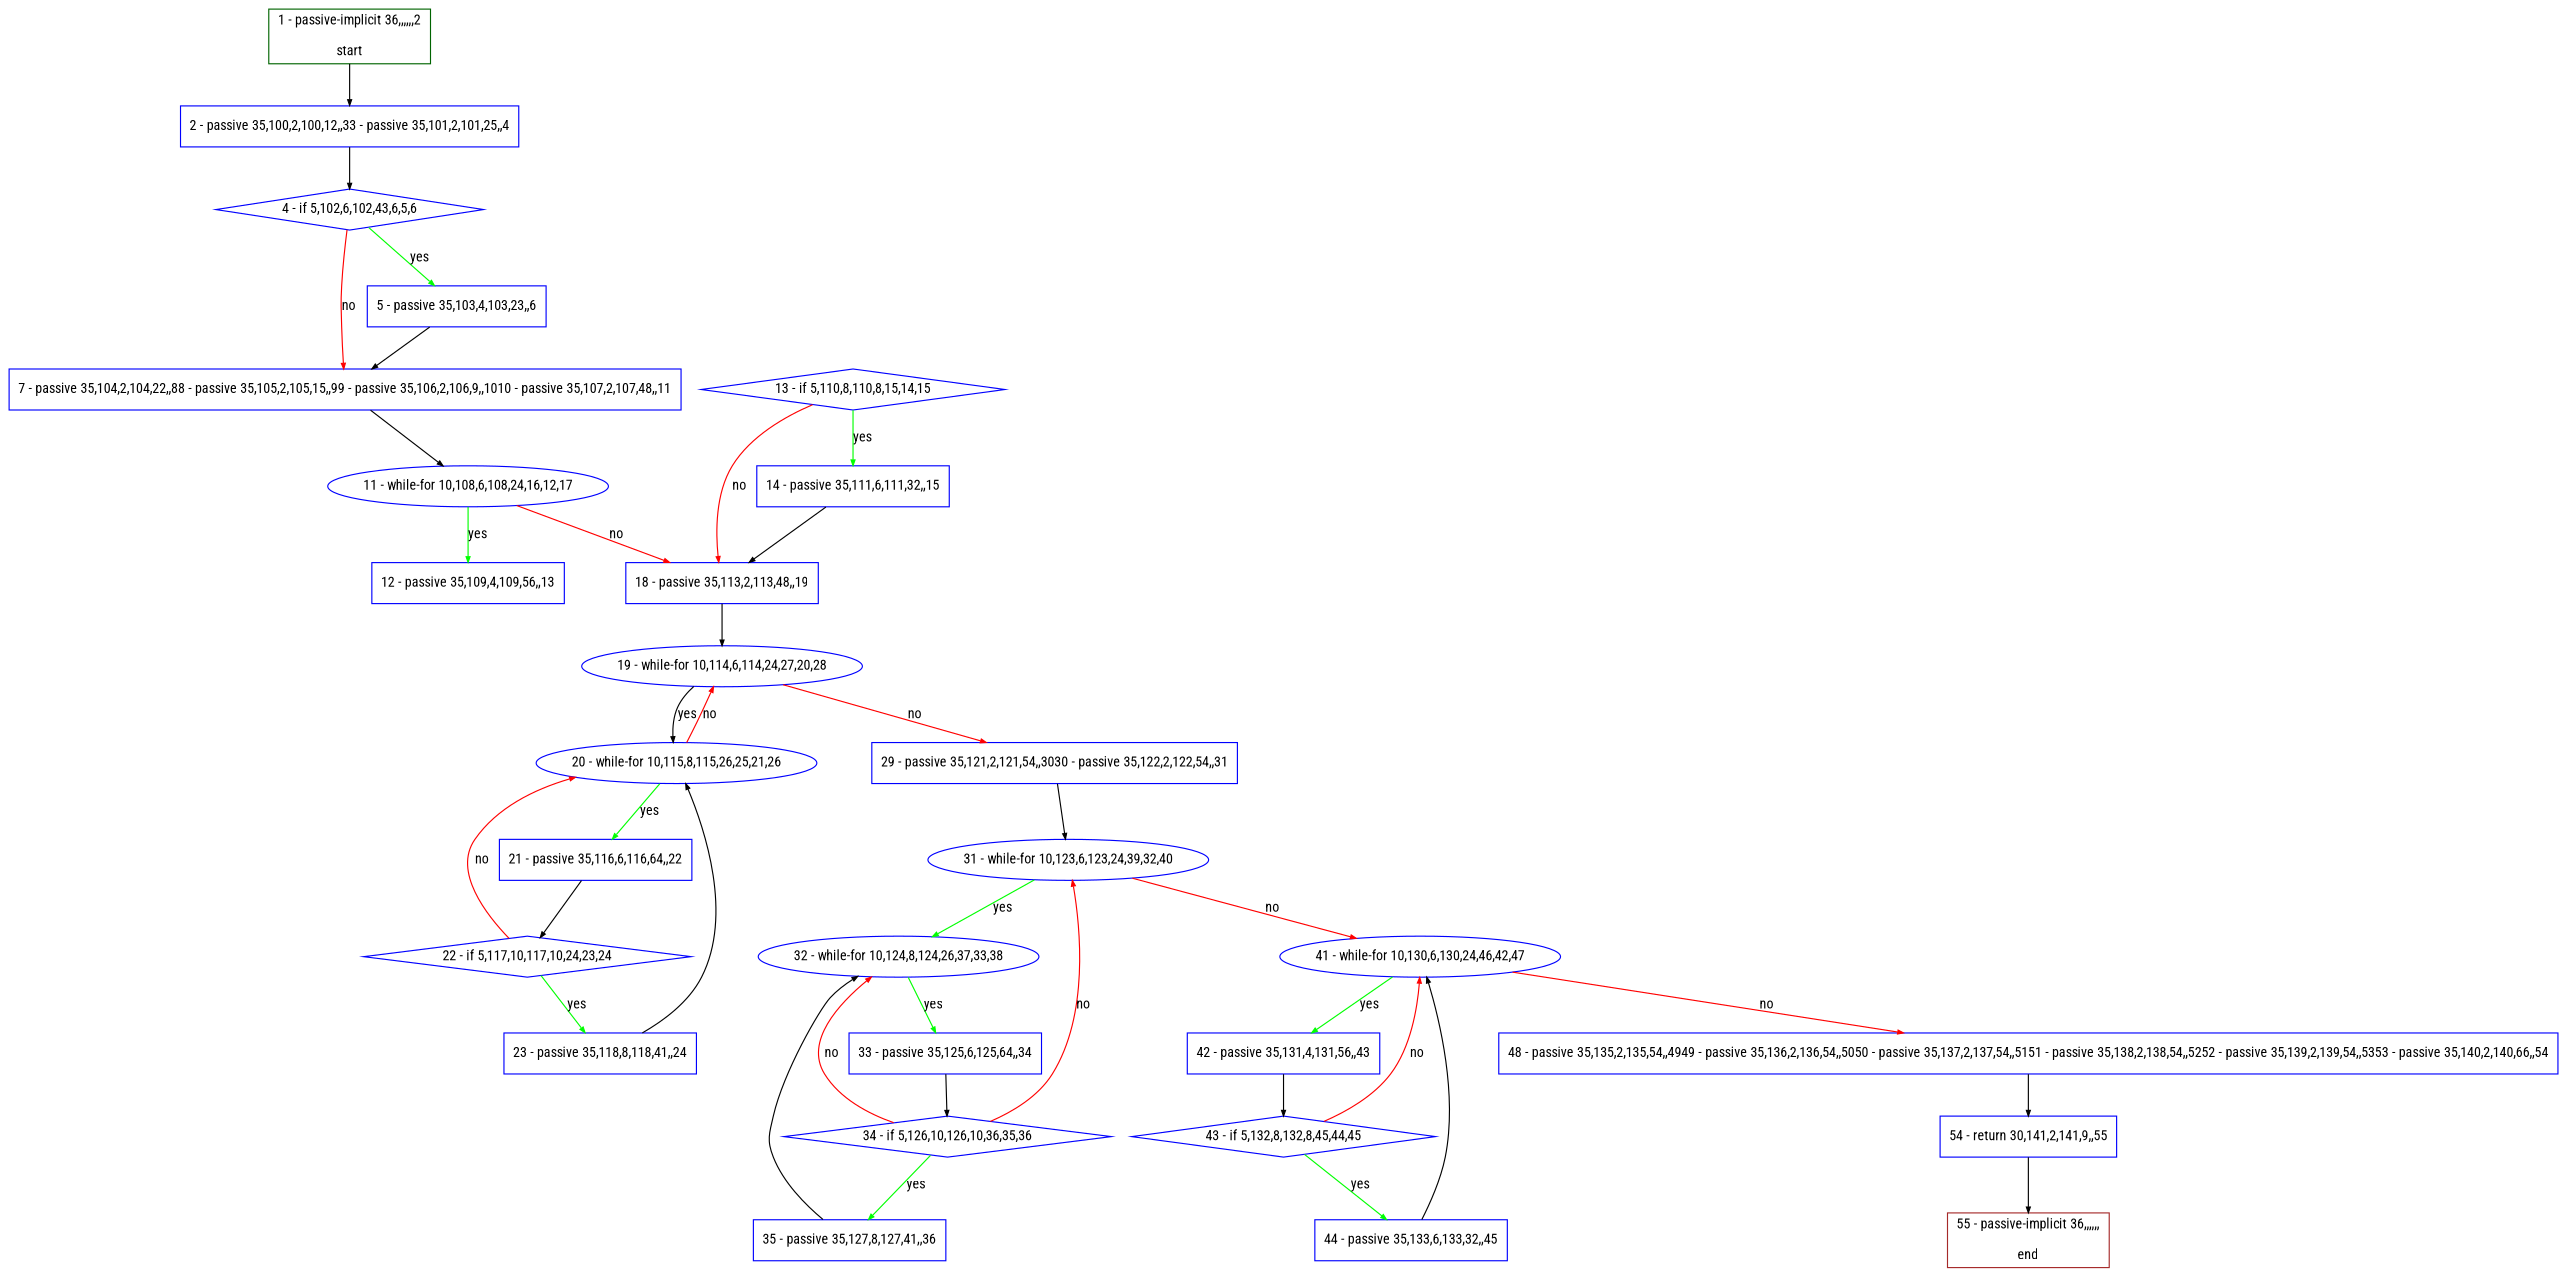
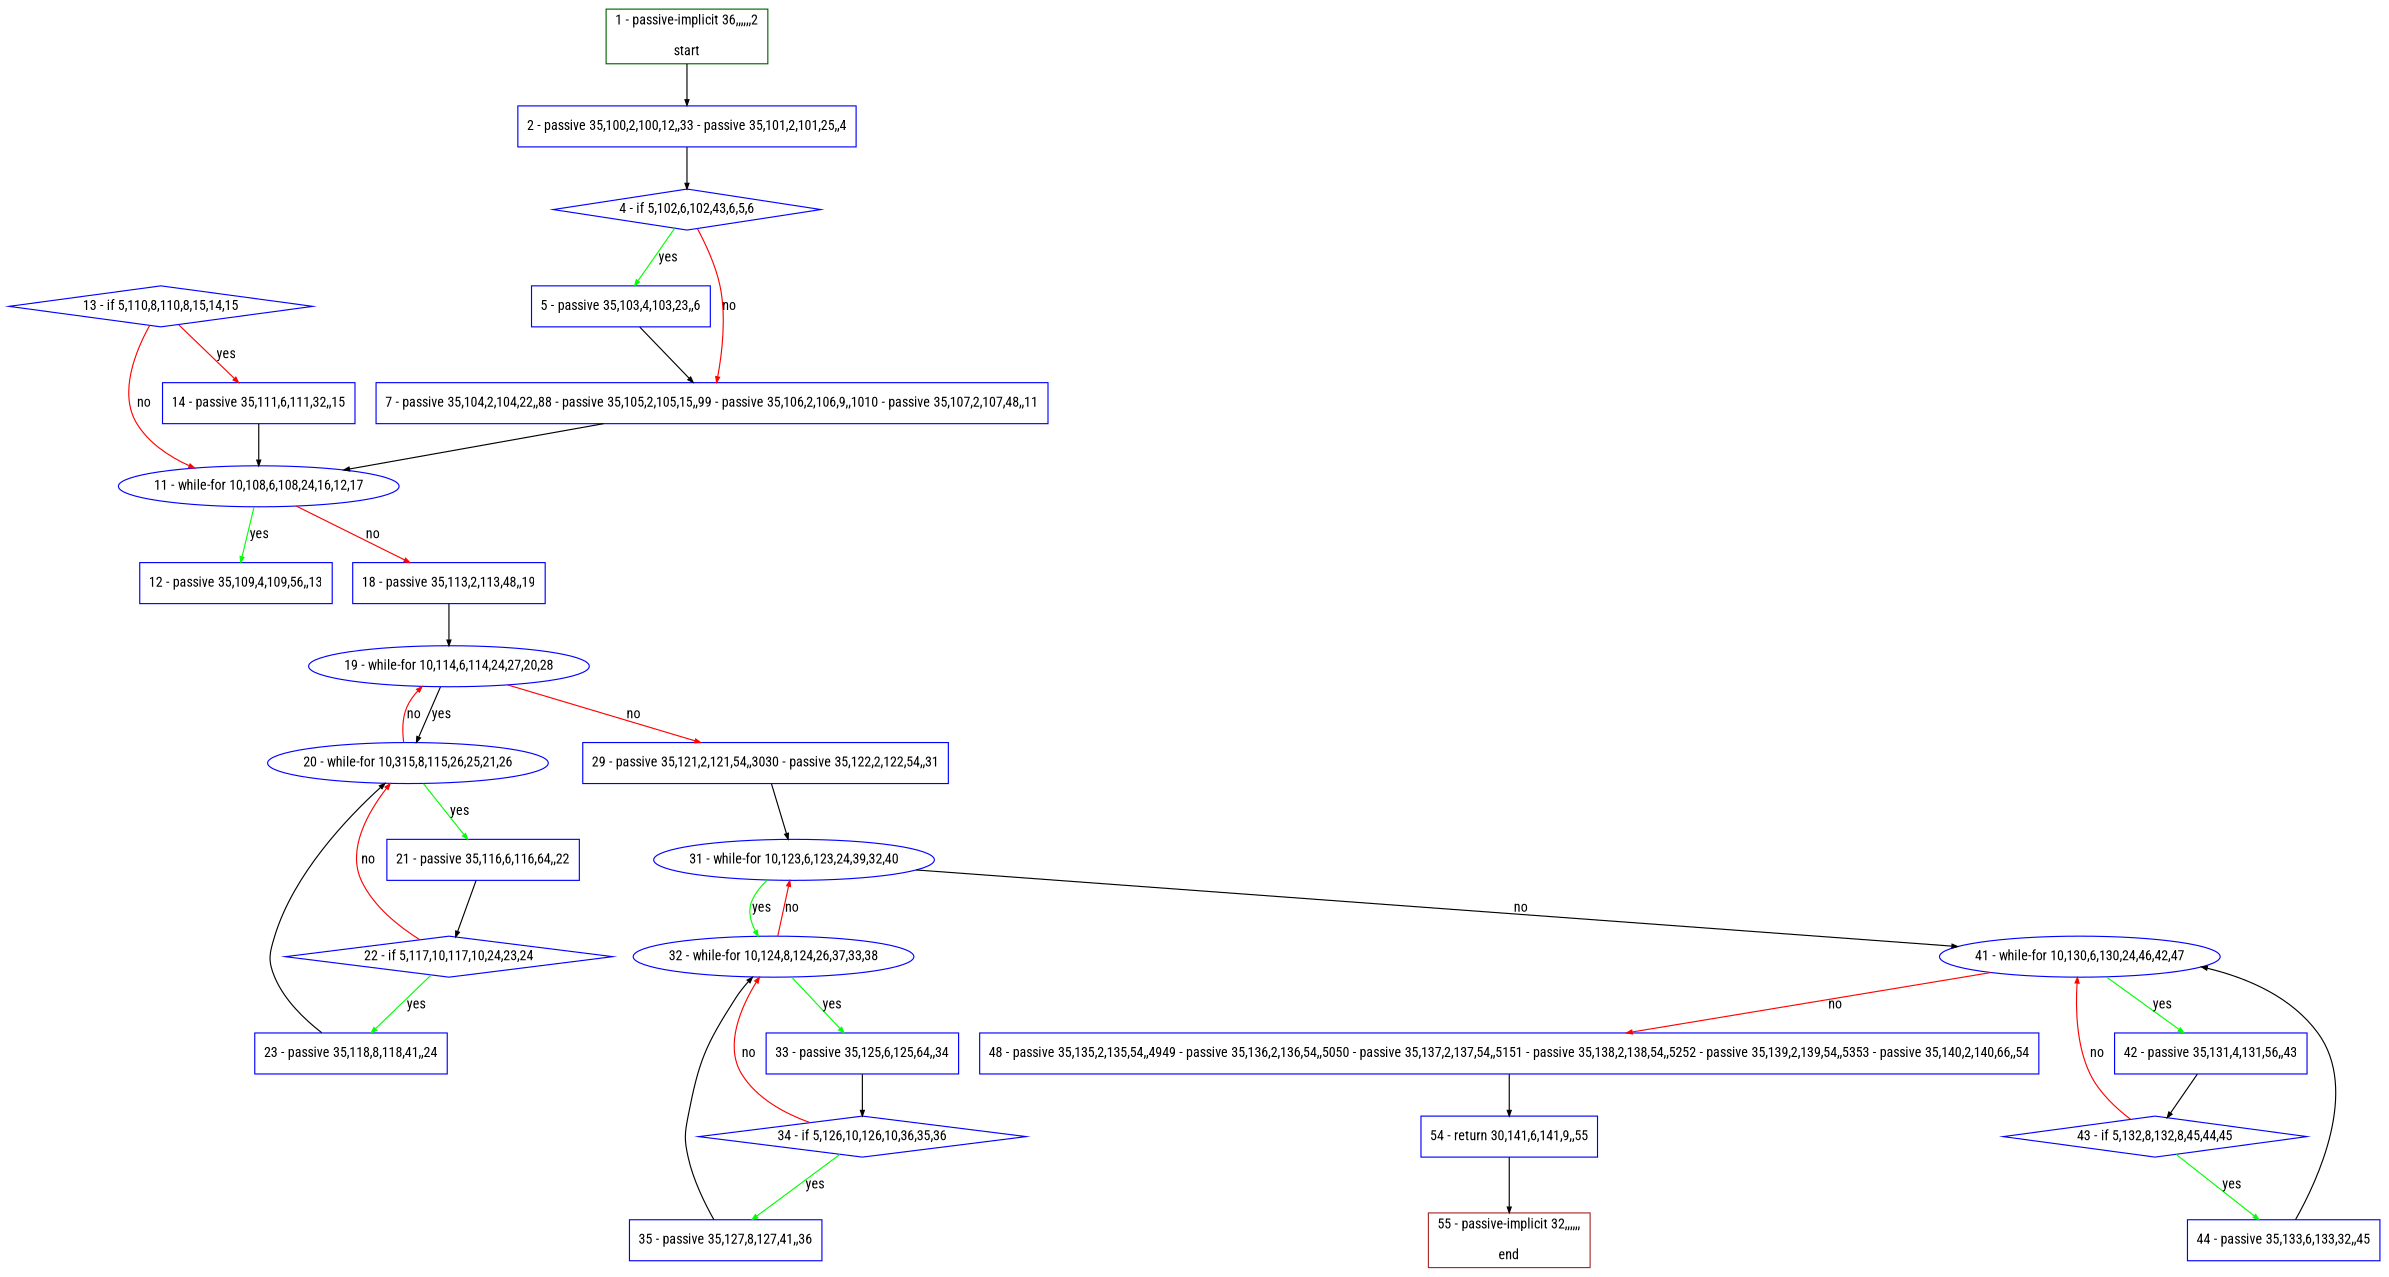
(853, 435) -> (207, 352)
(735, 462) -> (131, 407)
(790, 533) -> (259, 442)
(676, 763) -> (408, 763)
(1241, 908) -> (1434, 908)
(1073, 1021) -> (783, 911)
(2028, 1137) -> (1509, 1137)
(2028, 1240) -> (1509, 1240)
